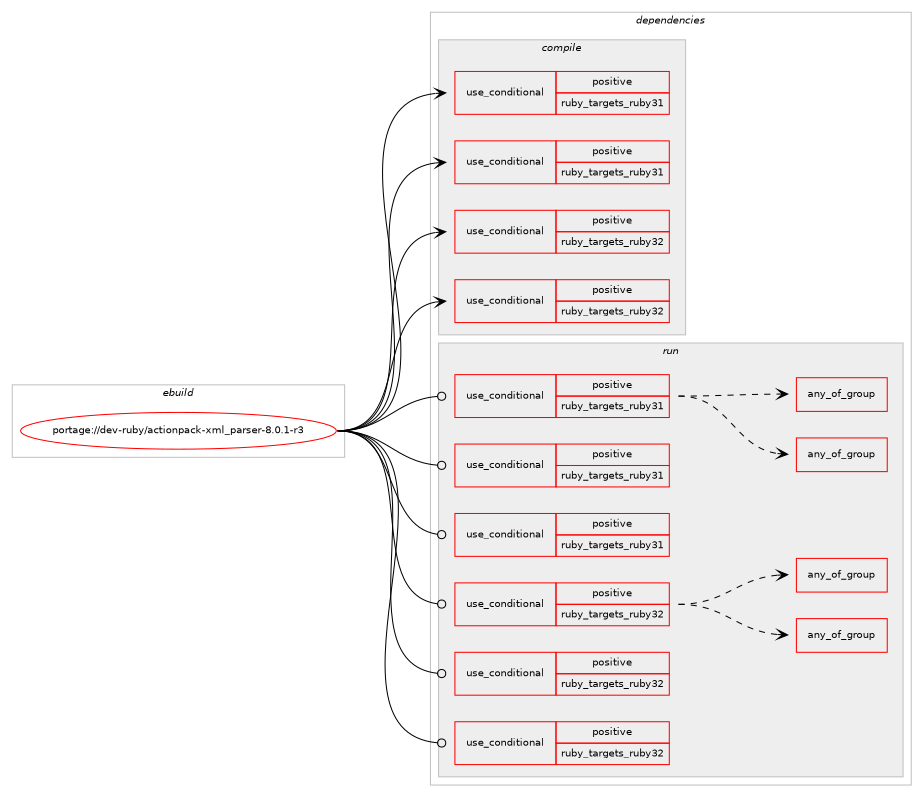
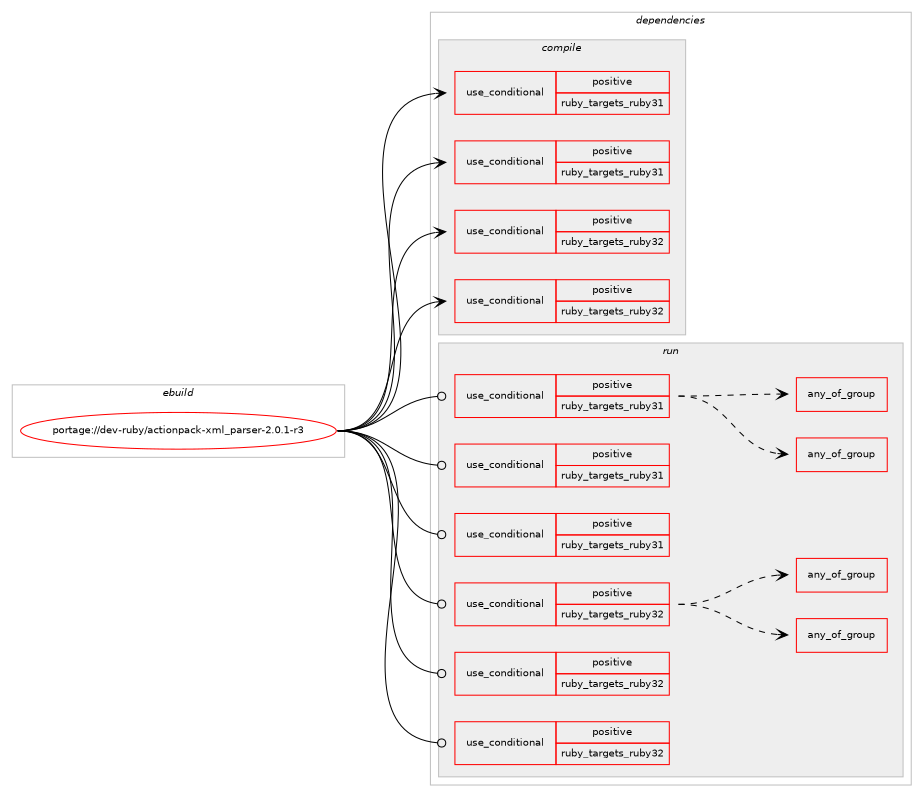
(178, 431) -> (178, 431)
